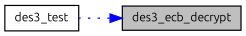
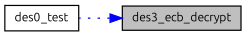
(42, 18) -> (42, 18)
